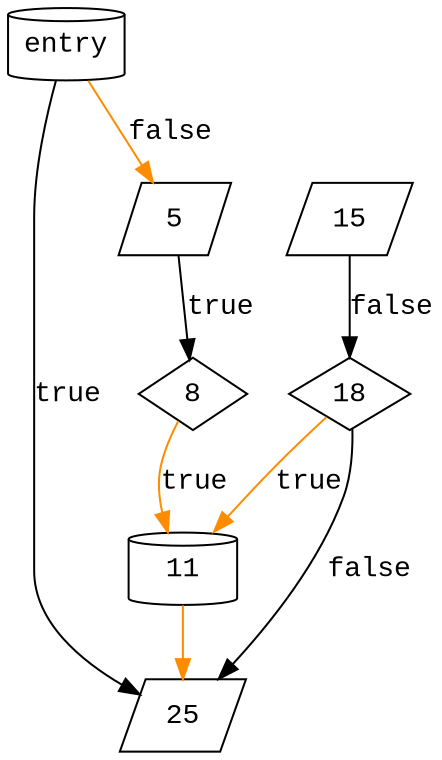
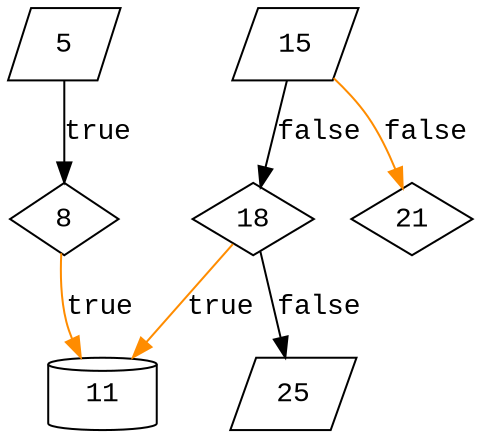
(66, 44) -> none
none -> (412, 219)
(183, 632) -> none
